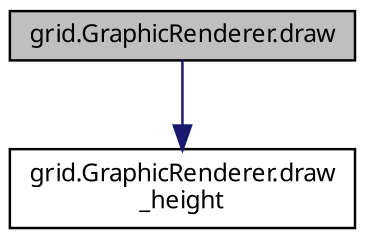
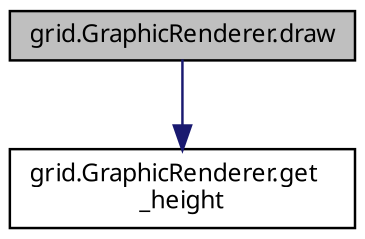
(182, 189) -> (182, 189)
